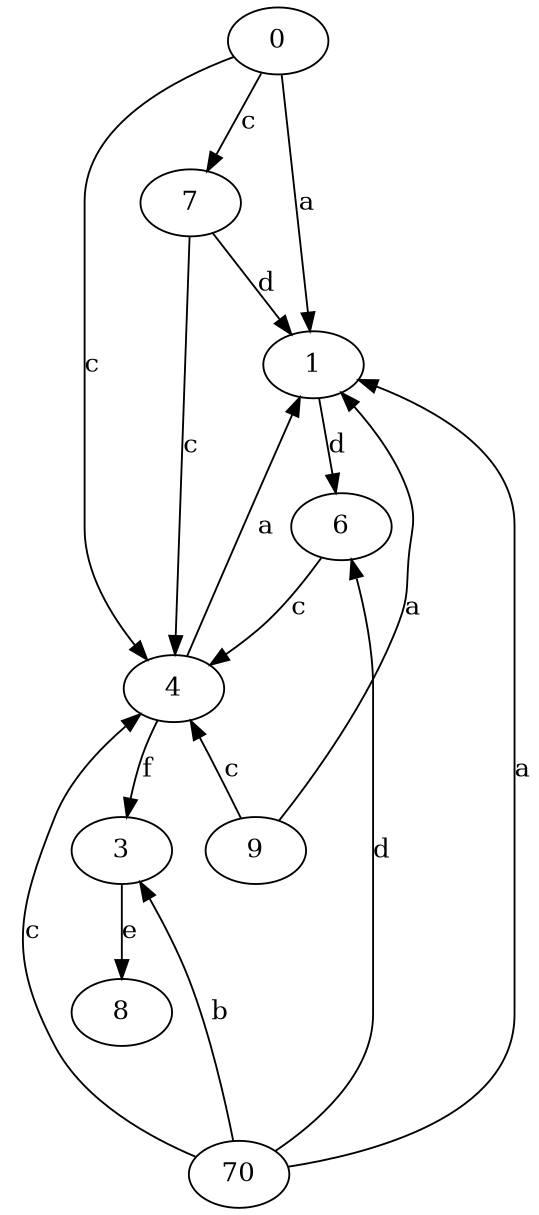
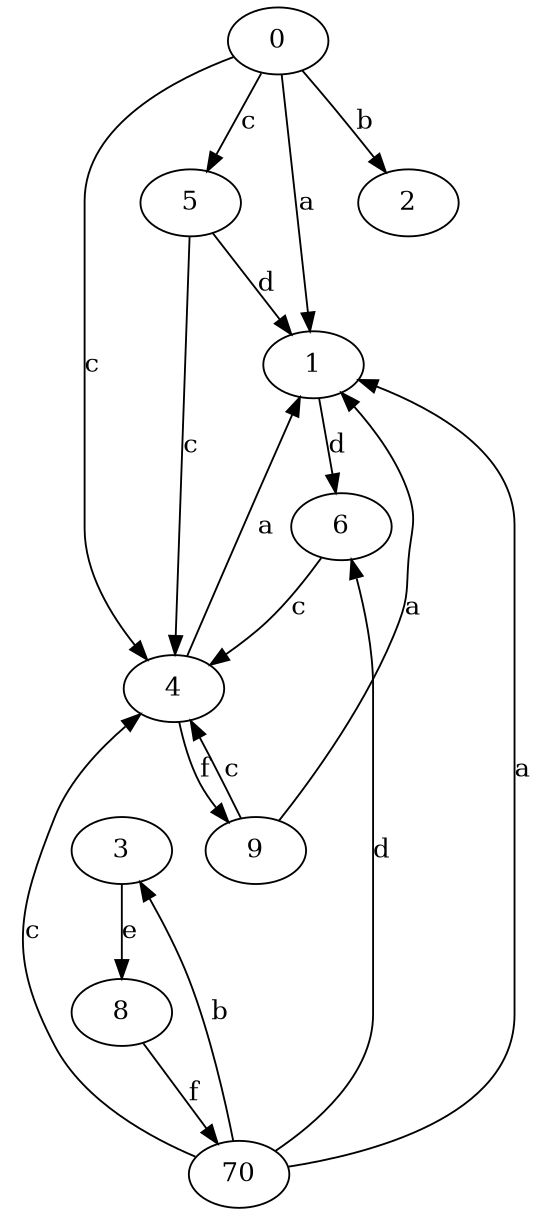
(191, 203) -> (191, 203)
none -> (408, 203)
(141, 759) -> (192, 767)
none -> (175, 1086)
